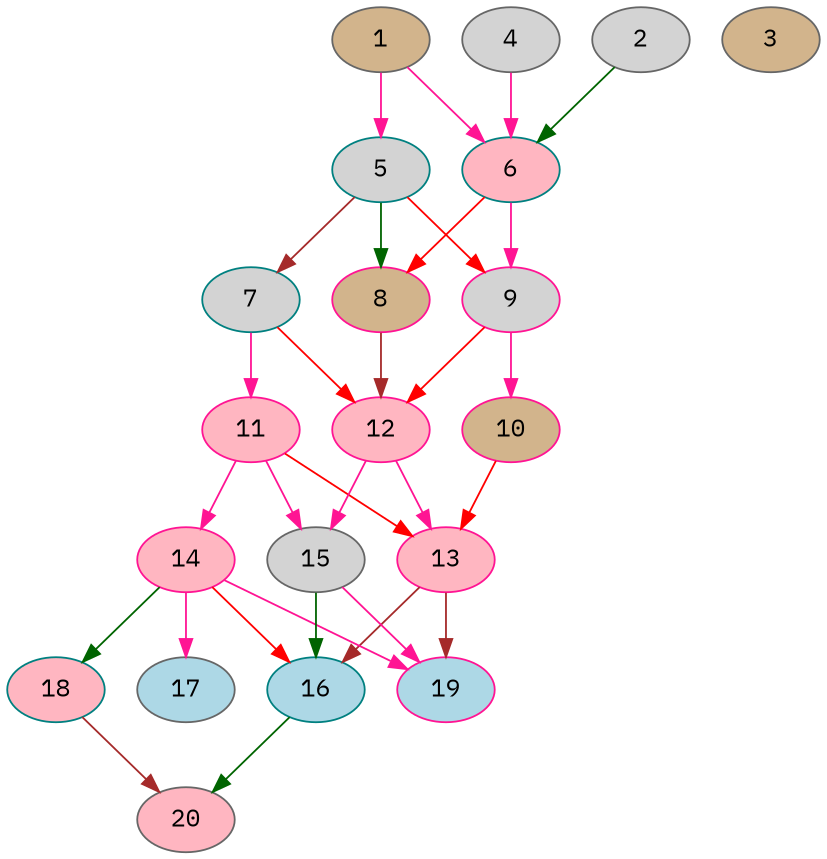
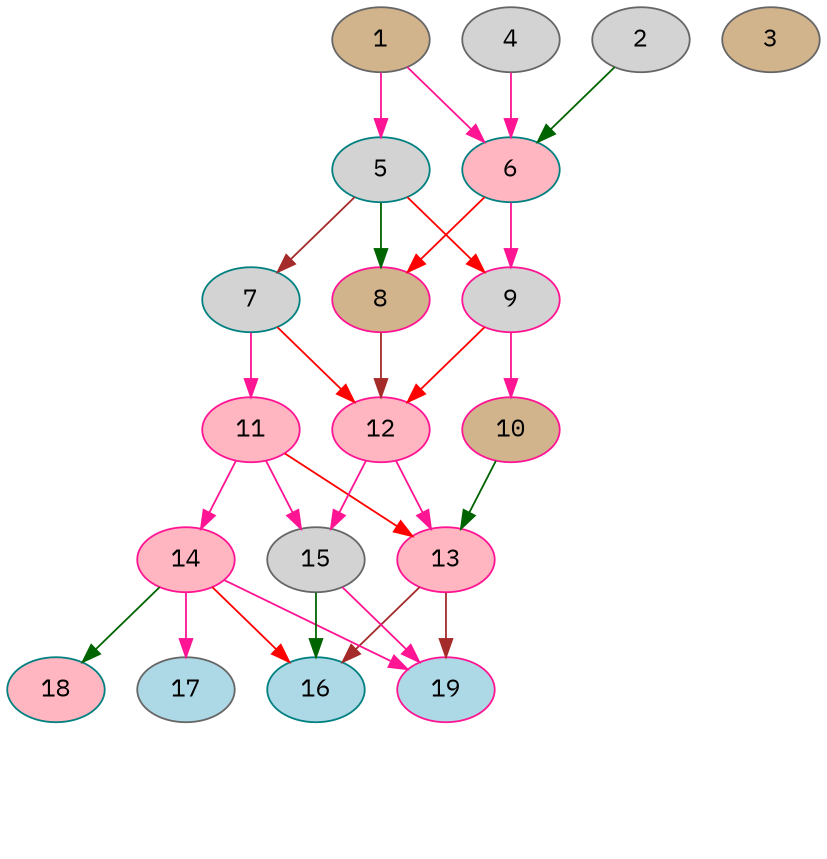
(483, 487) -> (483, 487)
(186, 820) -> none
